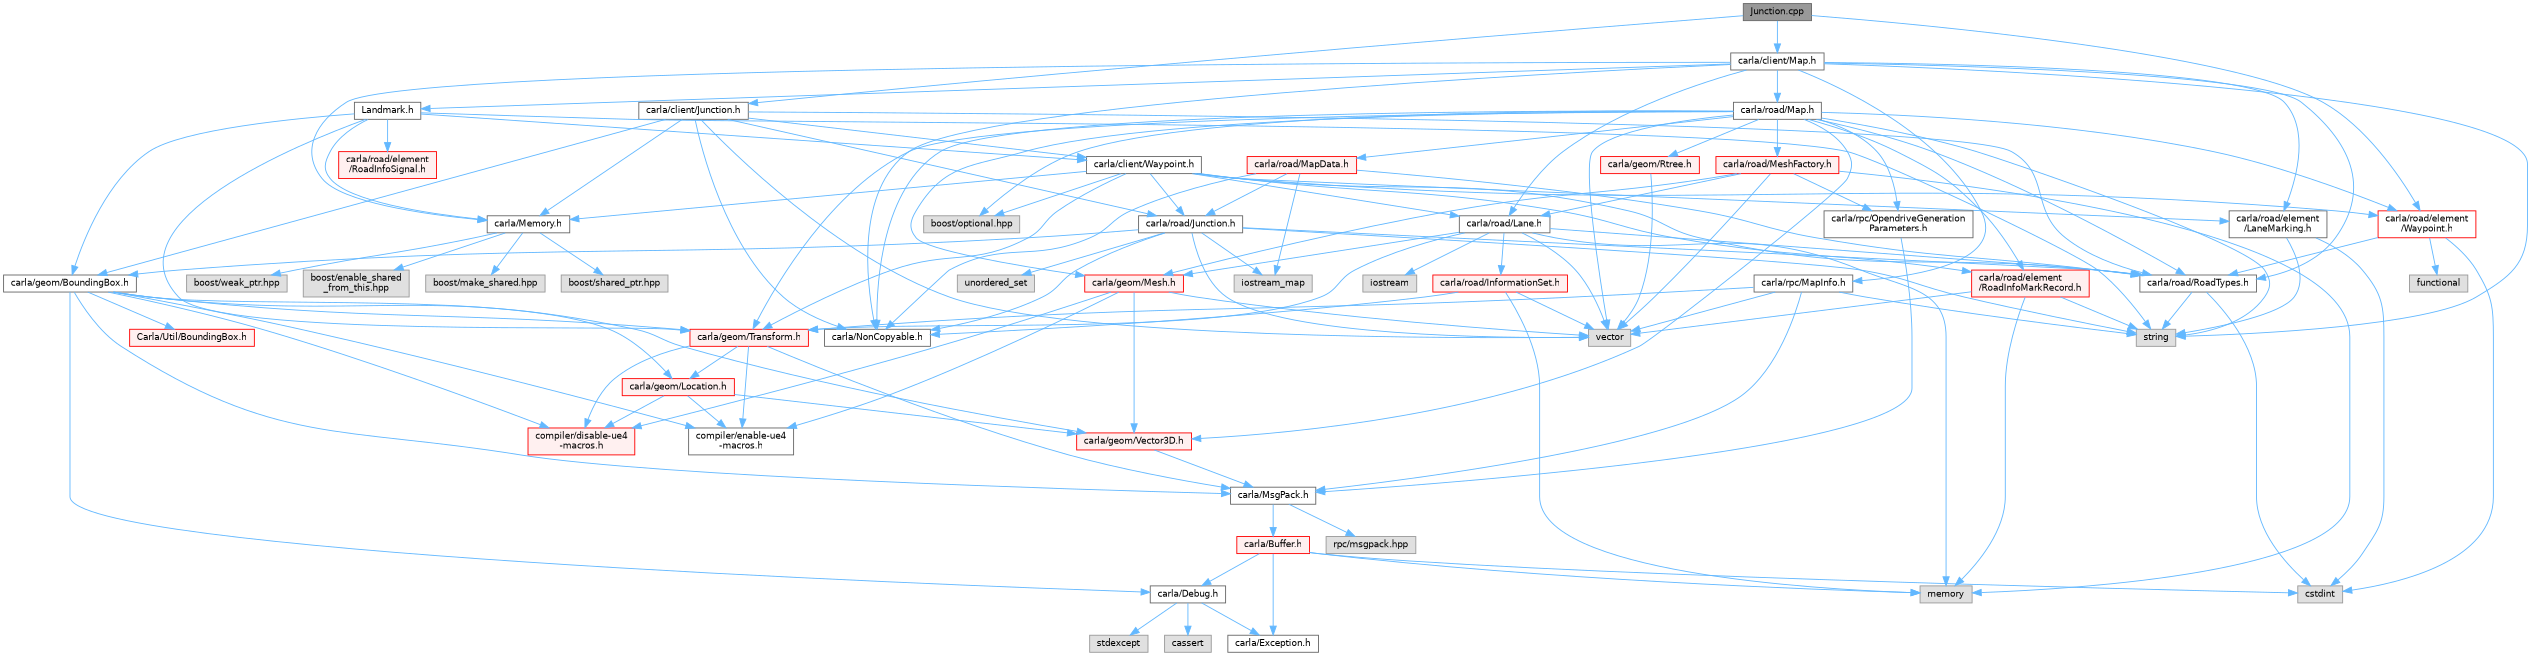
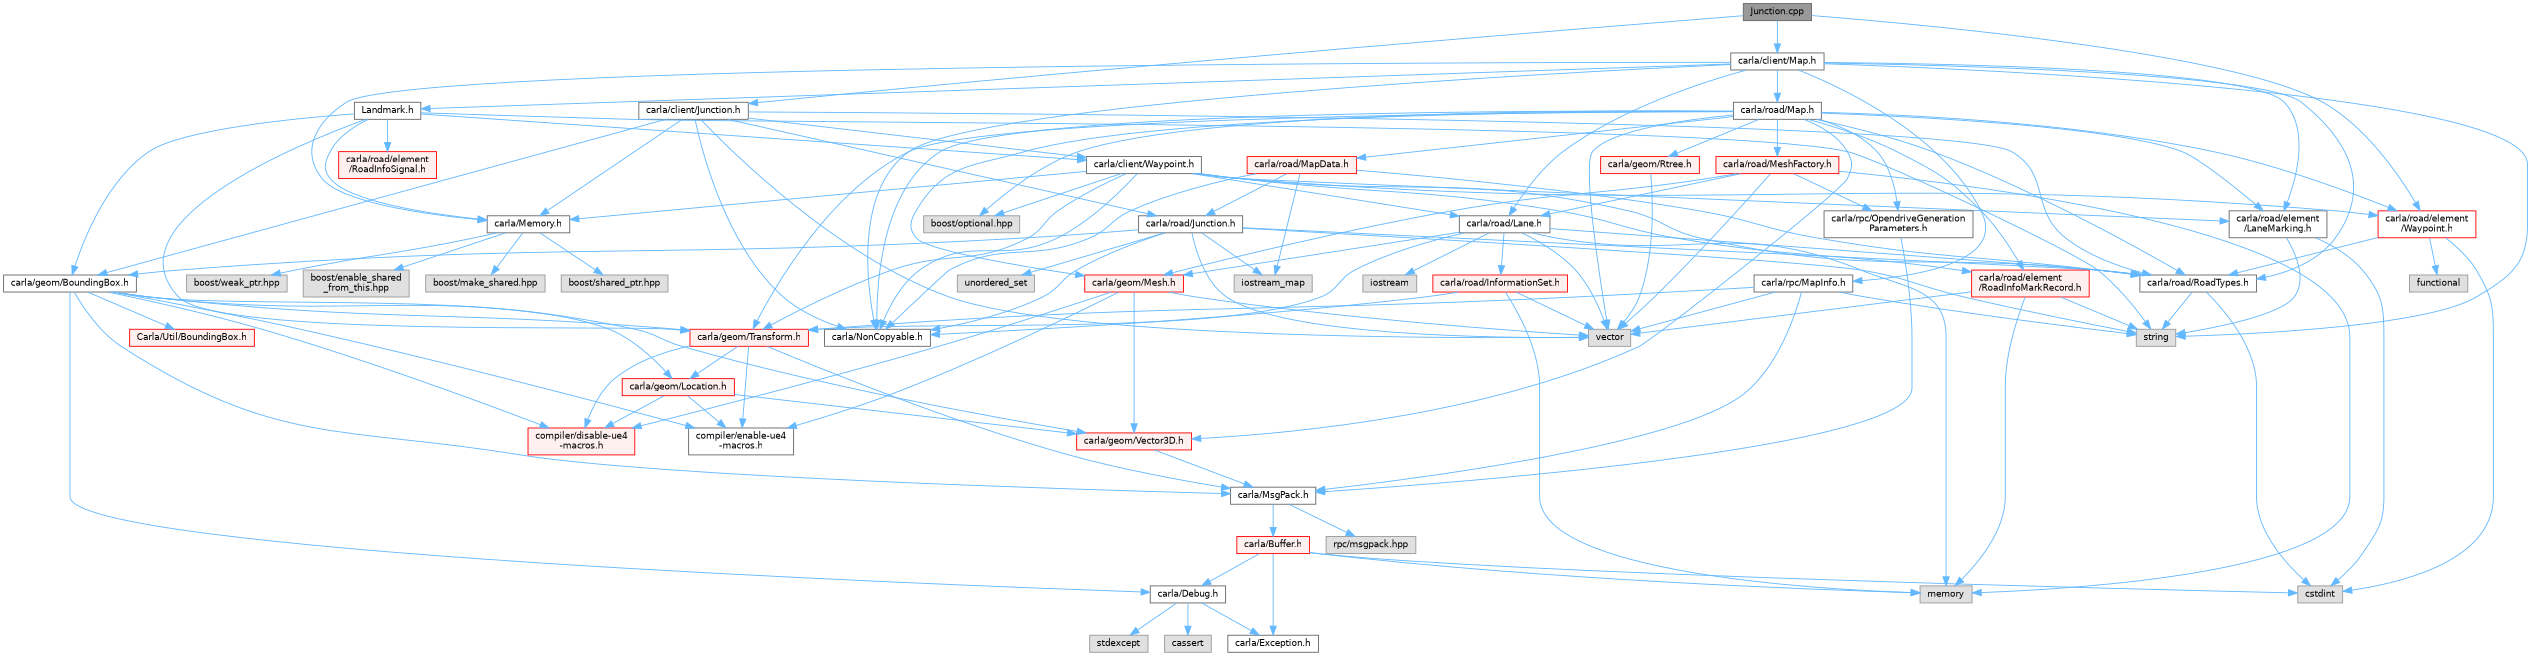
(2078, 186) -> (2048, 128)
(1164, 191) -> (1045, 243)
